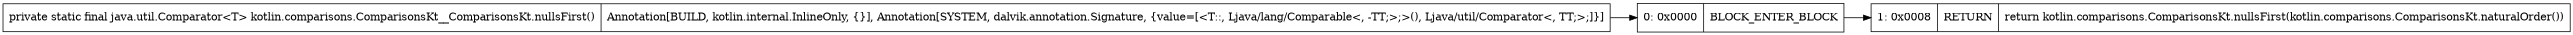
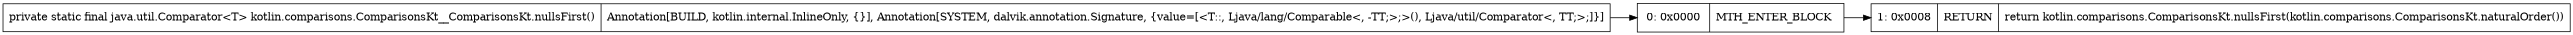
(1774, 17) -> (1774, 17)
